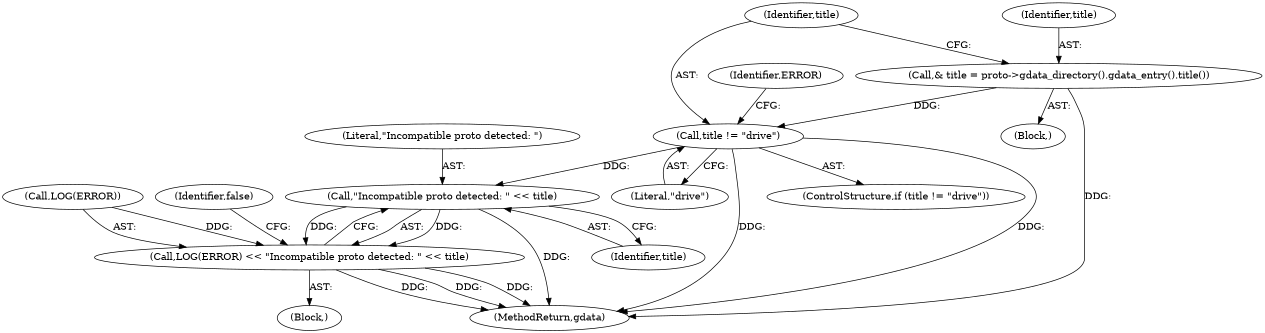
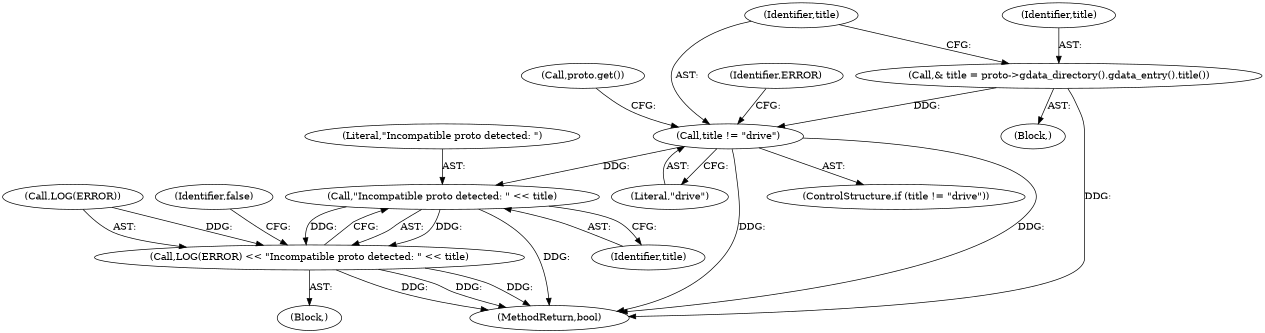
none -> (583, 76)
(550, 318) -> (550, 318)
